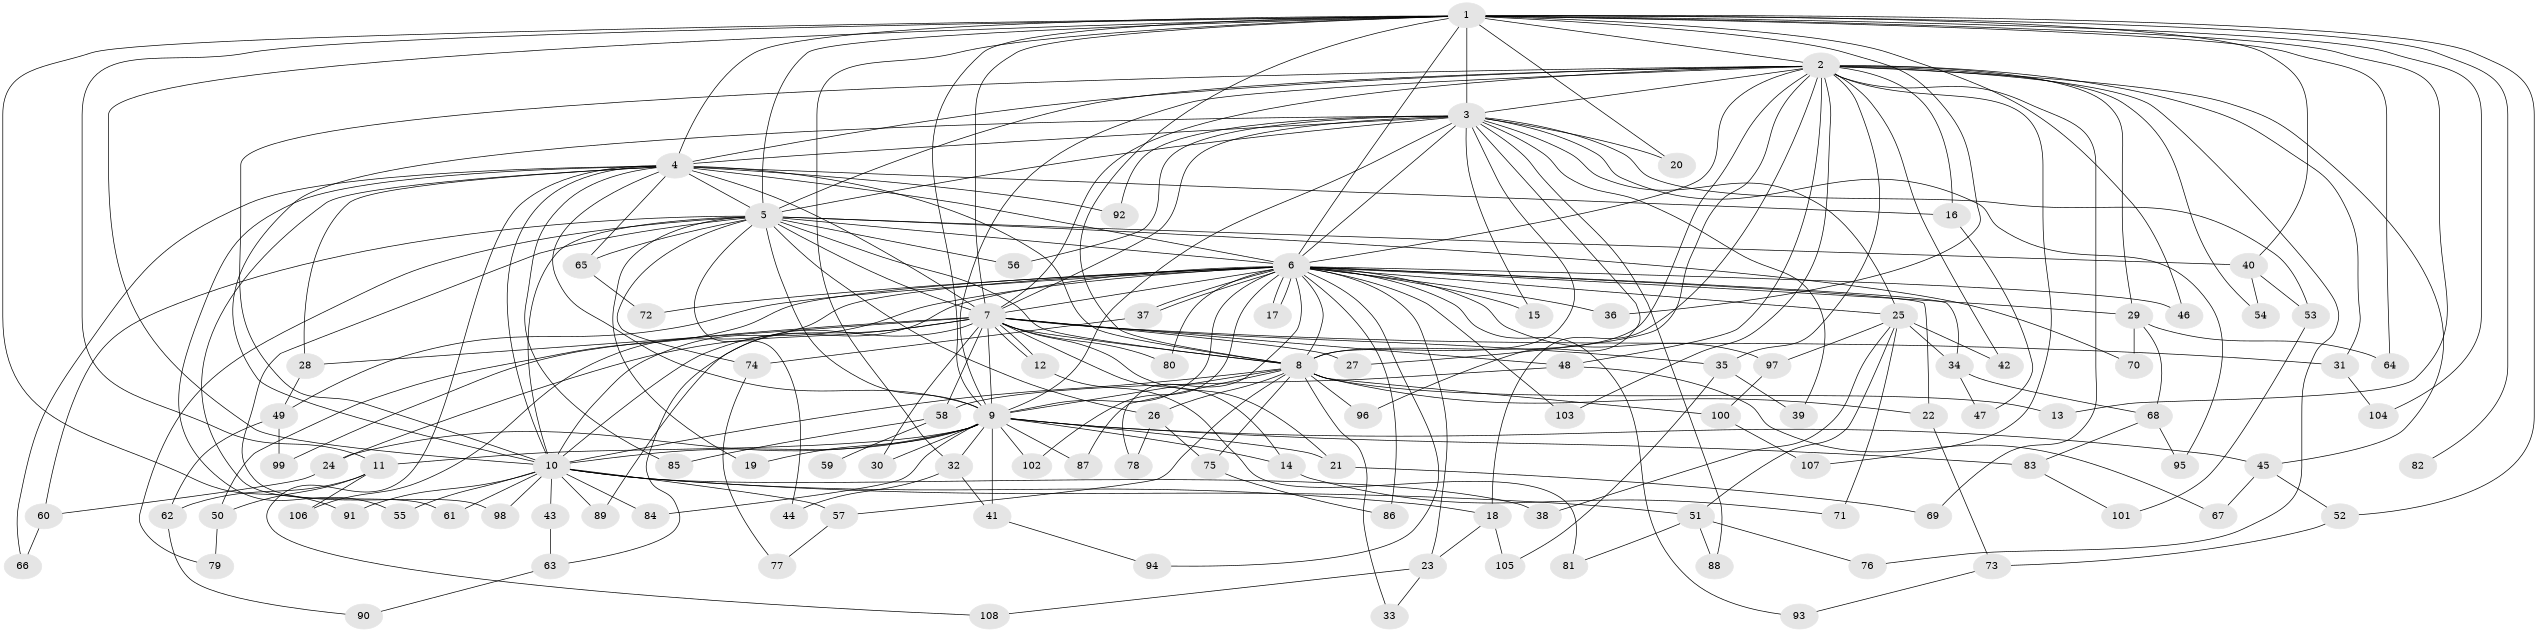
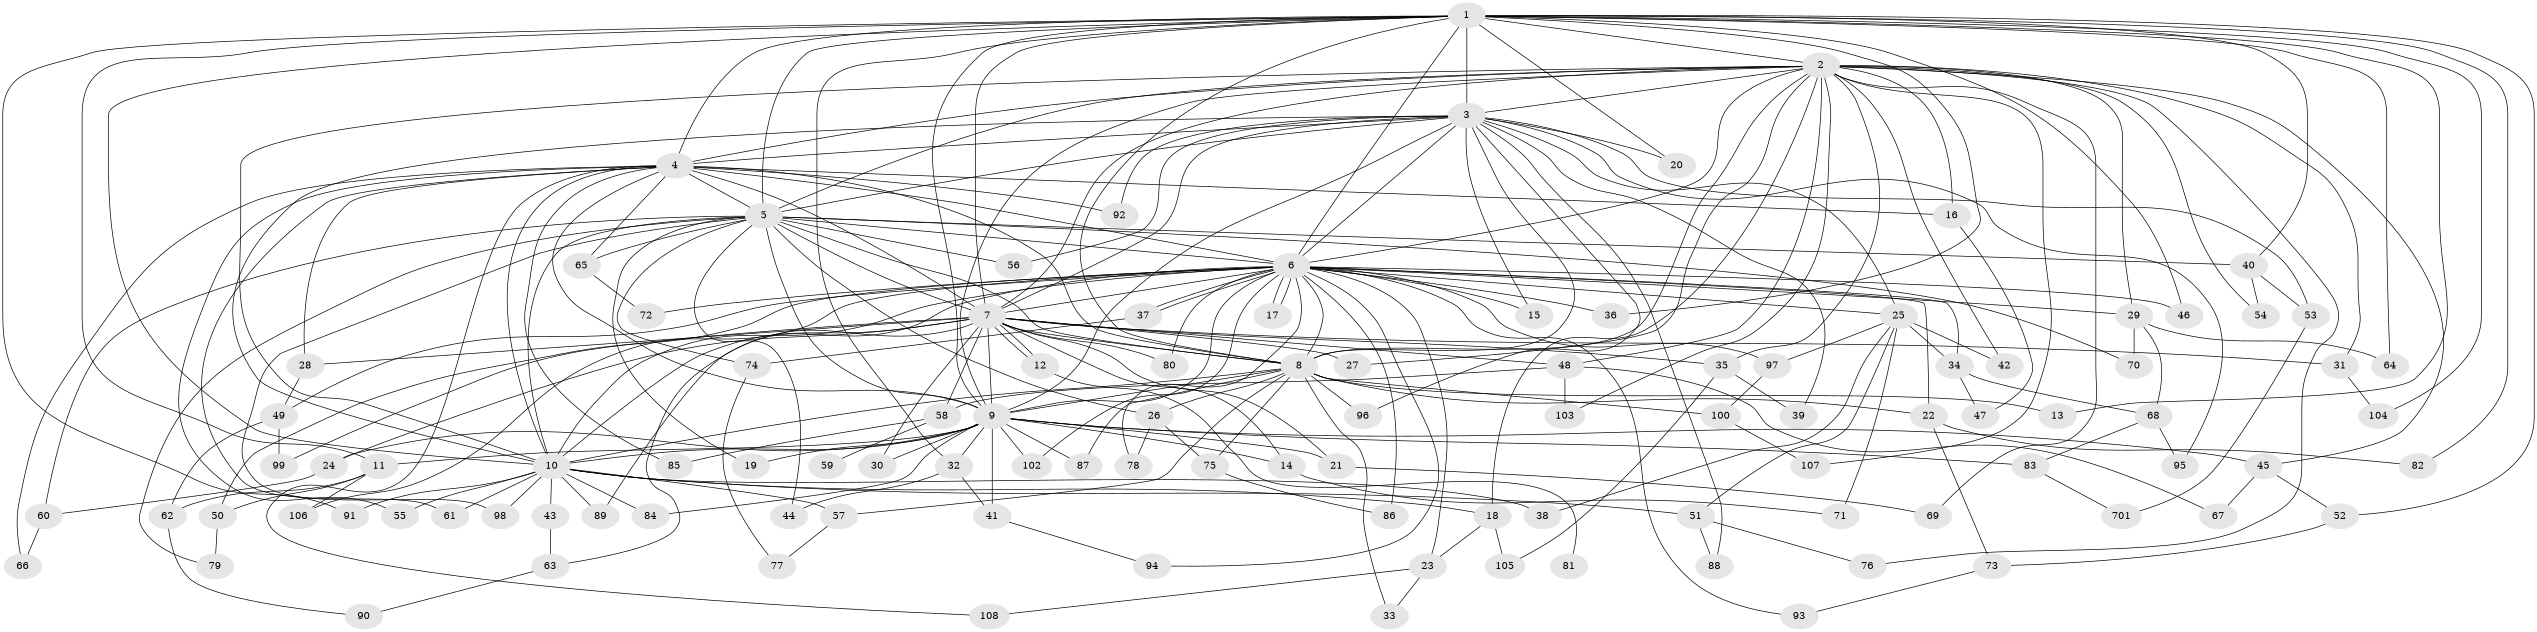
(1443, 316) -> (1565, 391)
none -> (2216, 450)
(2122, 516) -> (2122, 516)
(1633, 542) -> none
